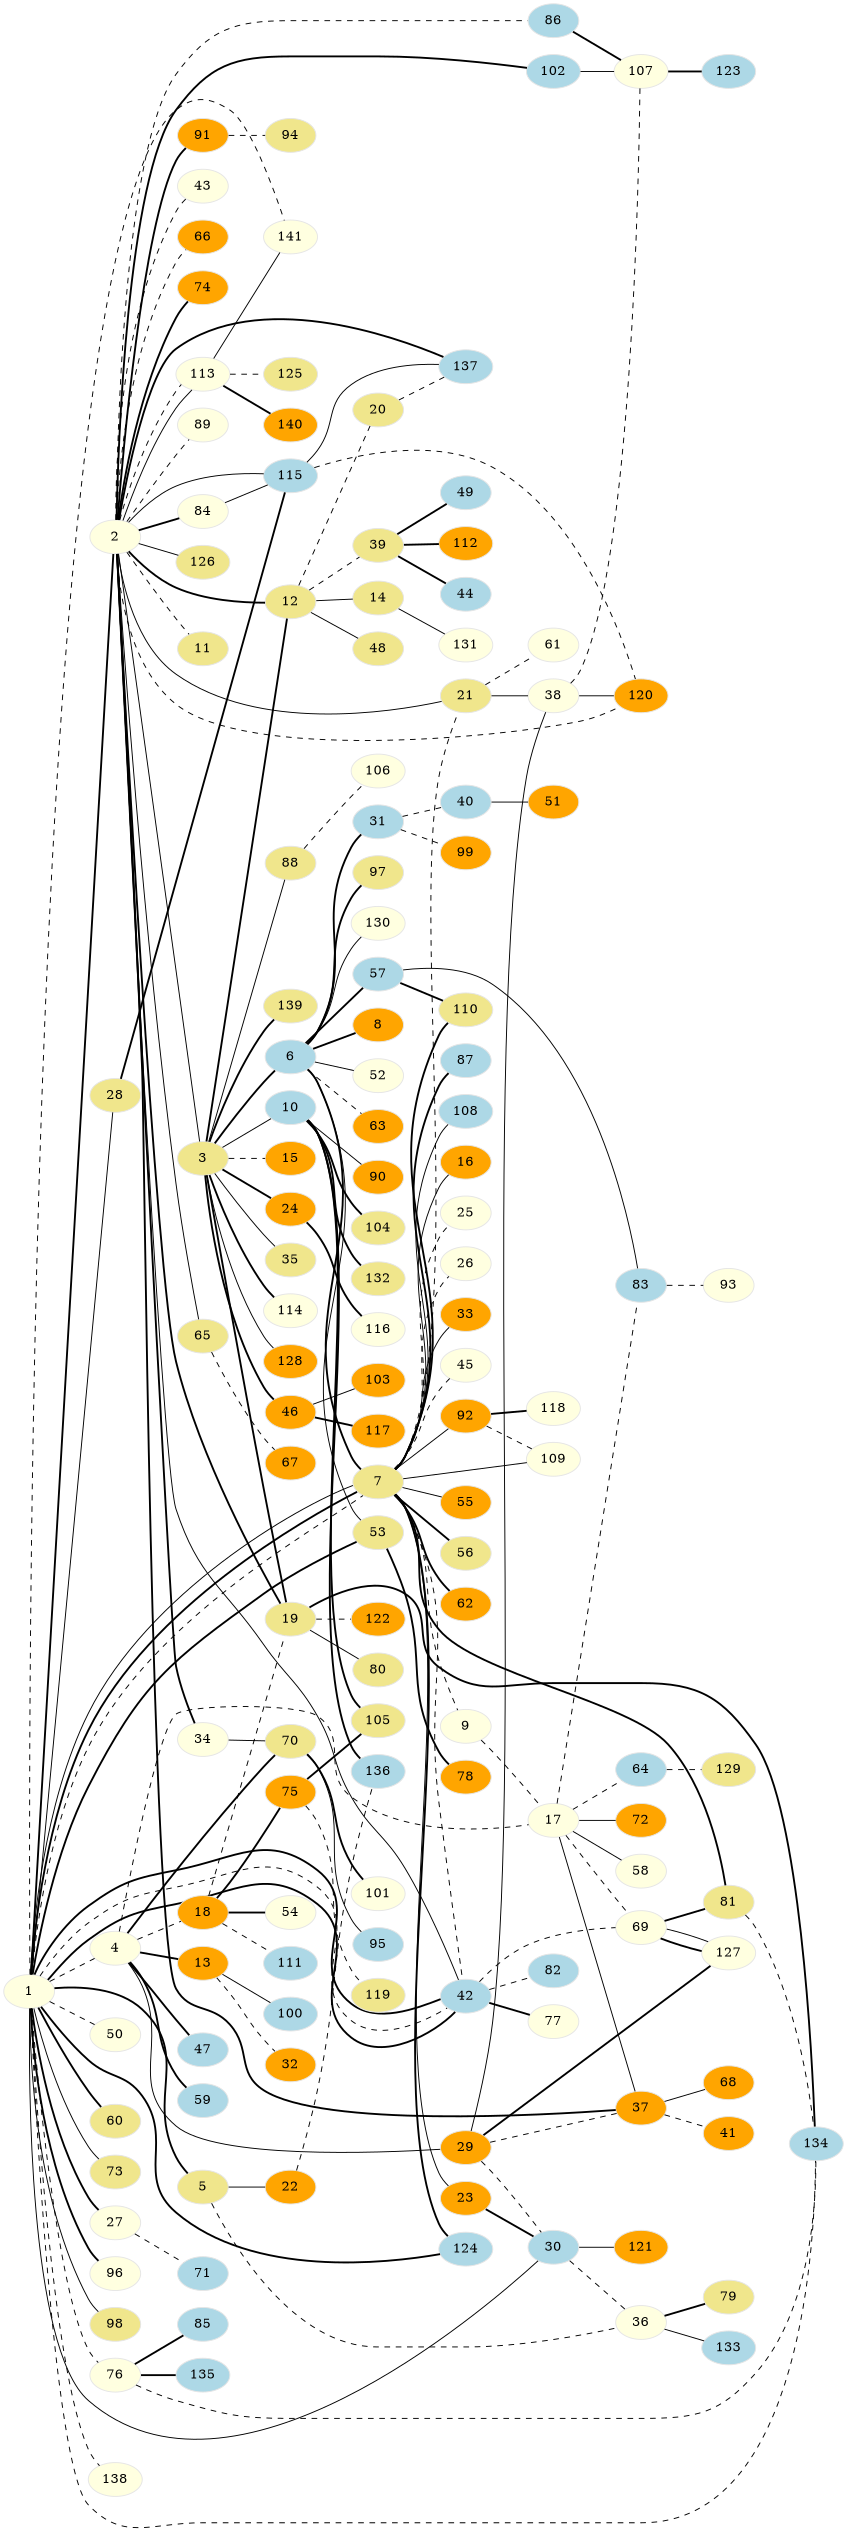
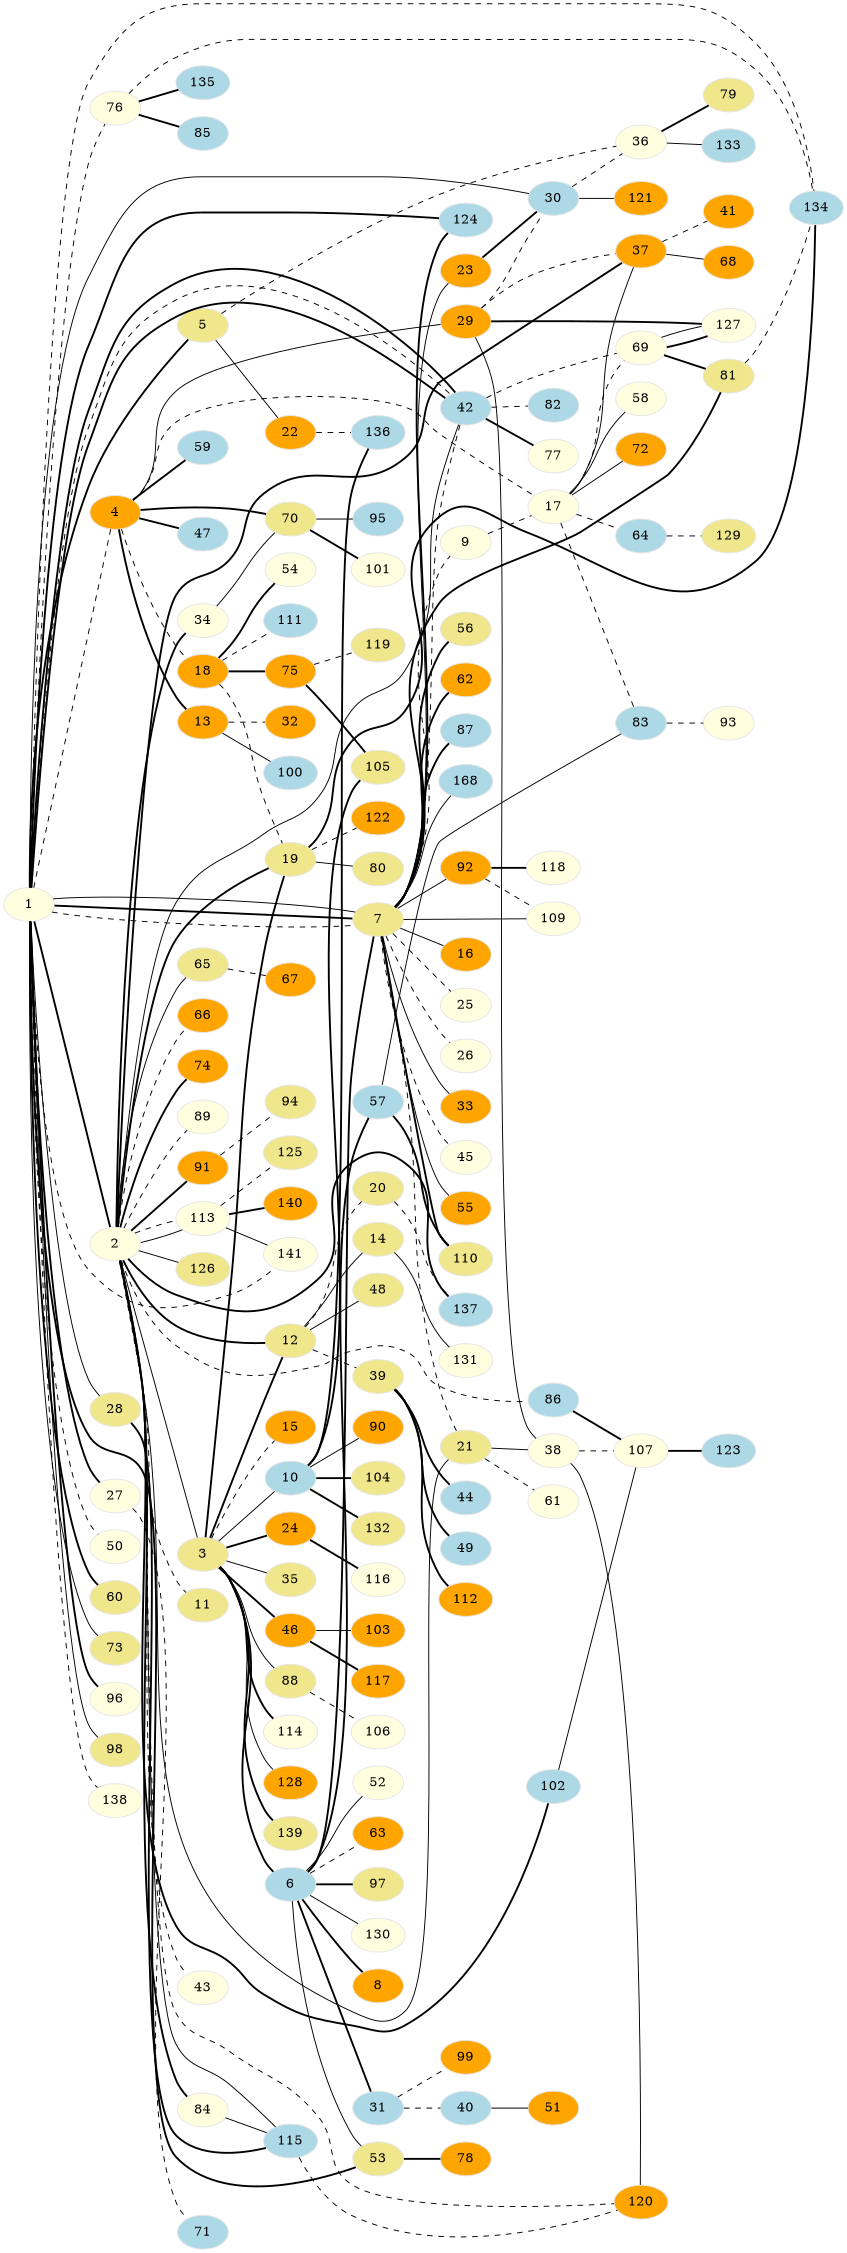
(351, 385) -> none
(466, 1111) -> (466, 781)
(115, 1948) -> (115, 512)
